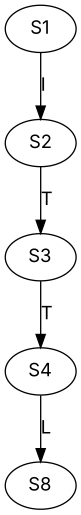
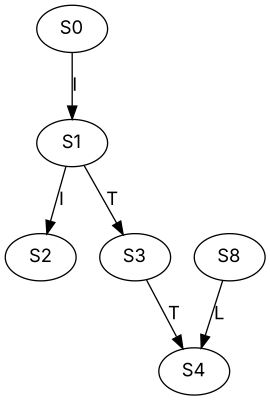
none -> (72, 29)
(41, 194) -> (100, 194)
(41, 422) -> (214, 308)
